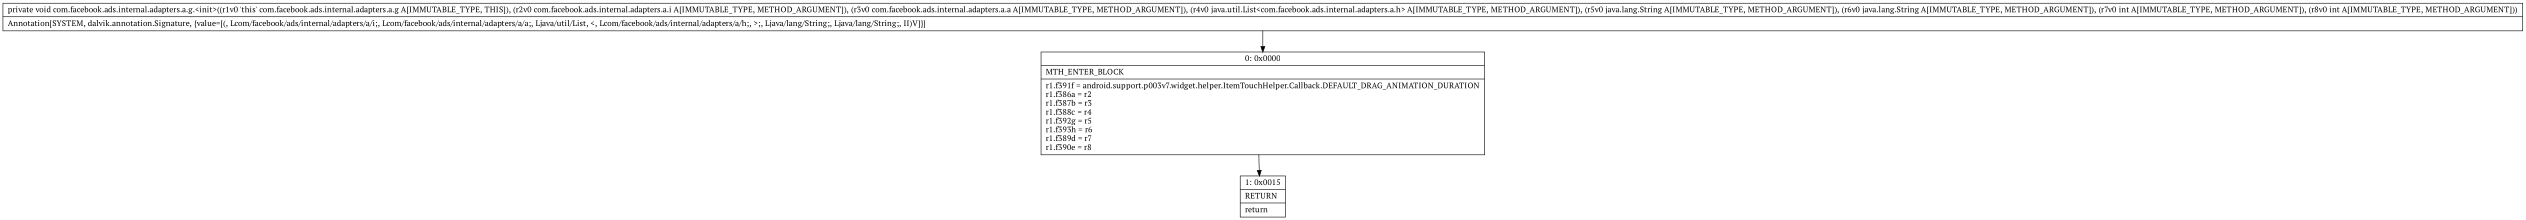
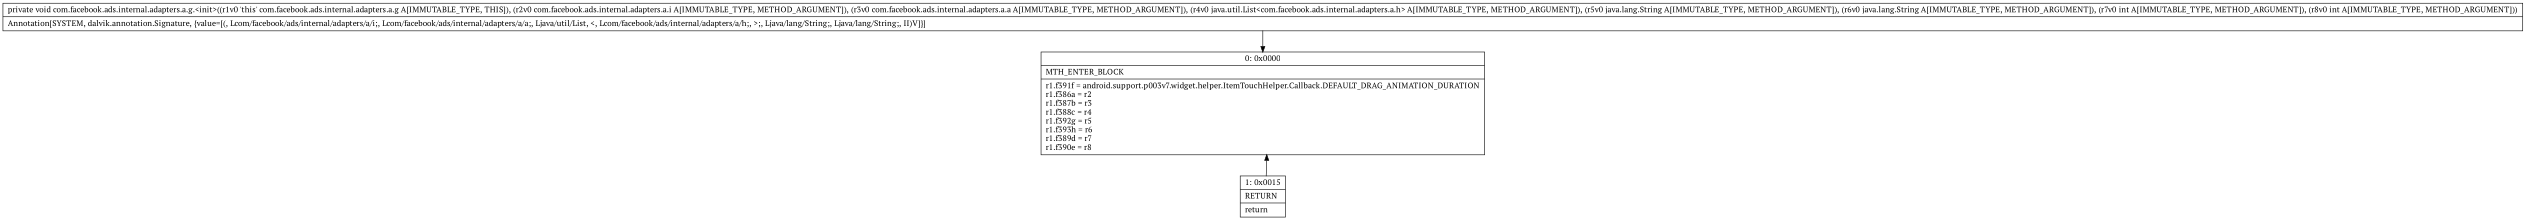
(1259, 162) -> (1266, 168)
